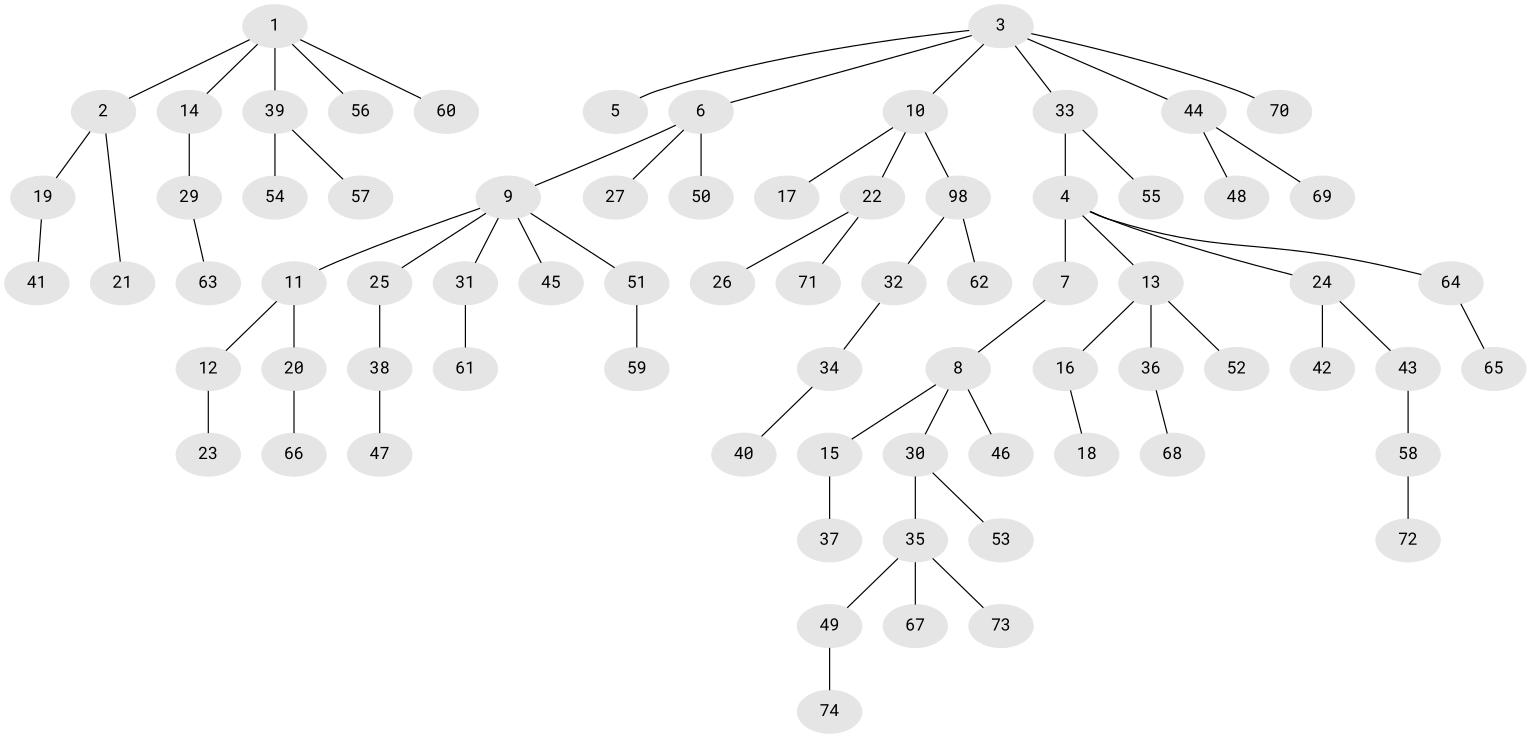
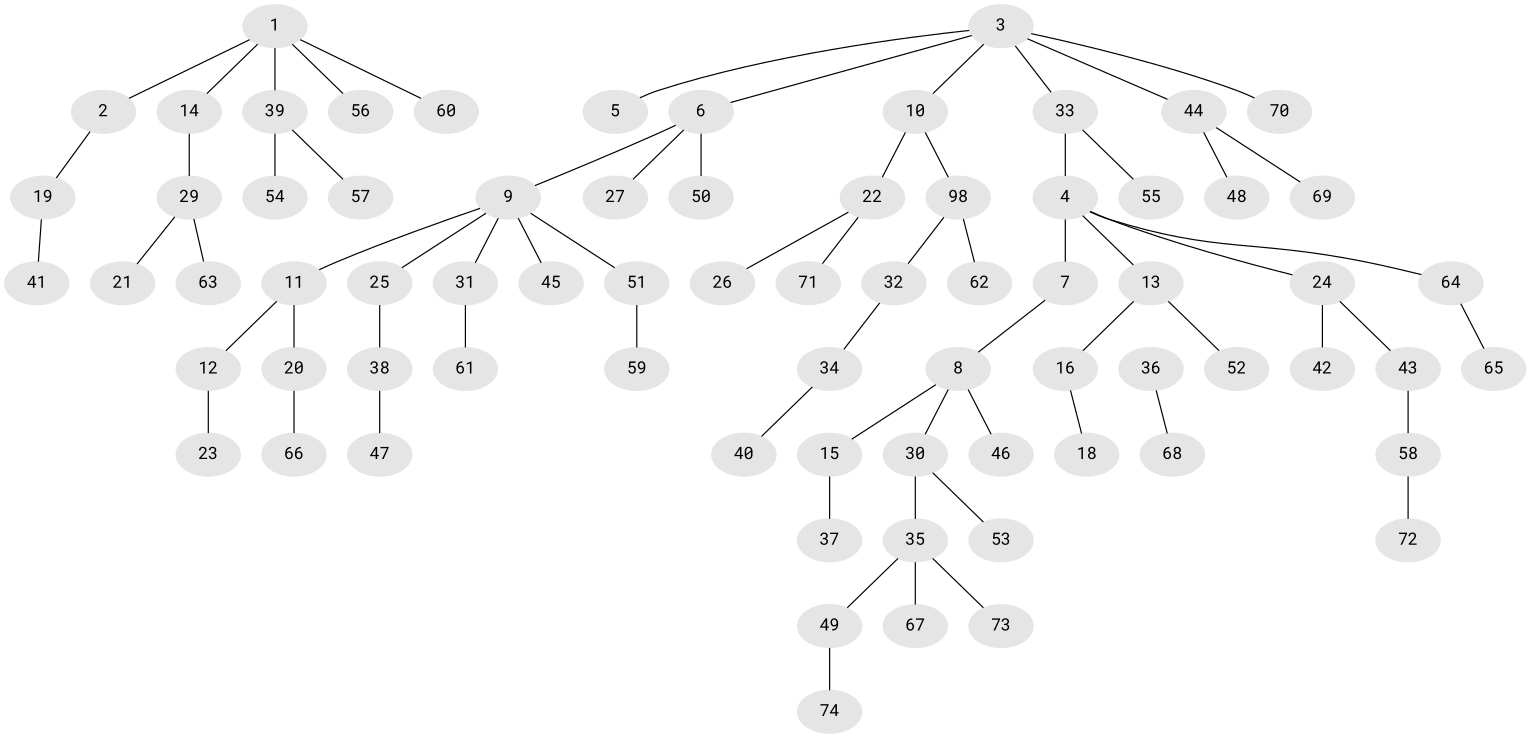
(113, 198) -> (156, 240)
(787, 198) -> none
(1151, 326) -> none
